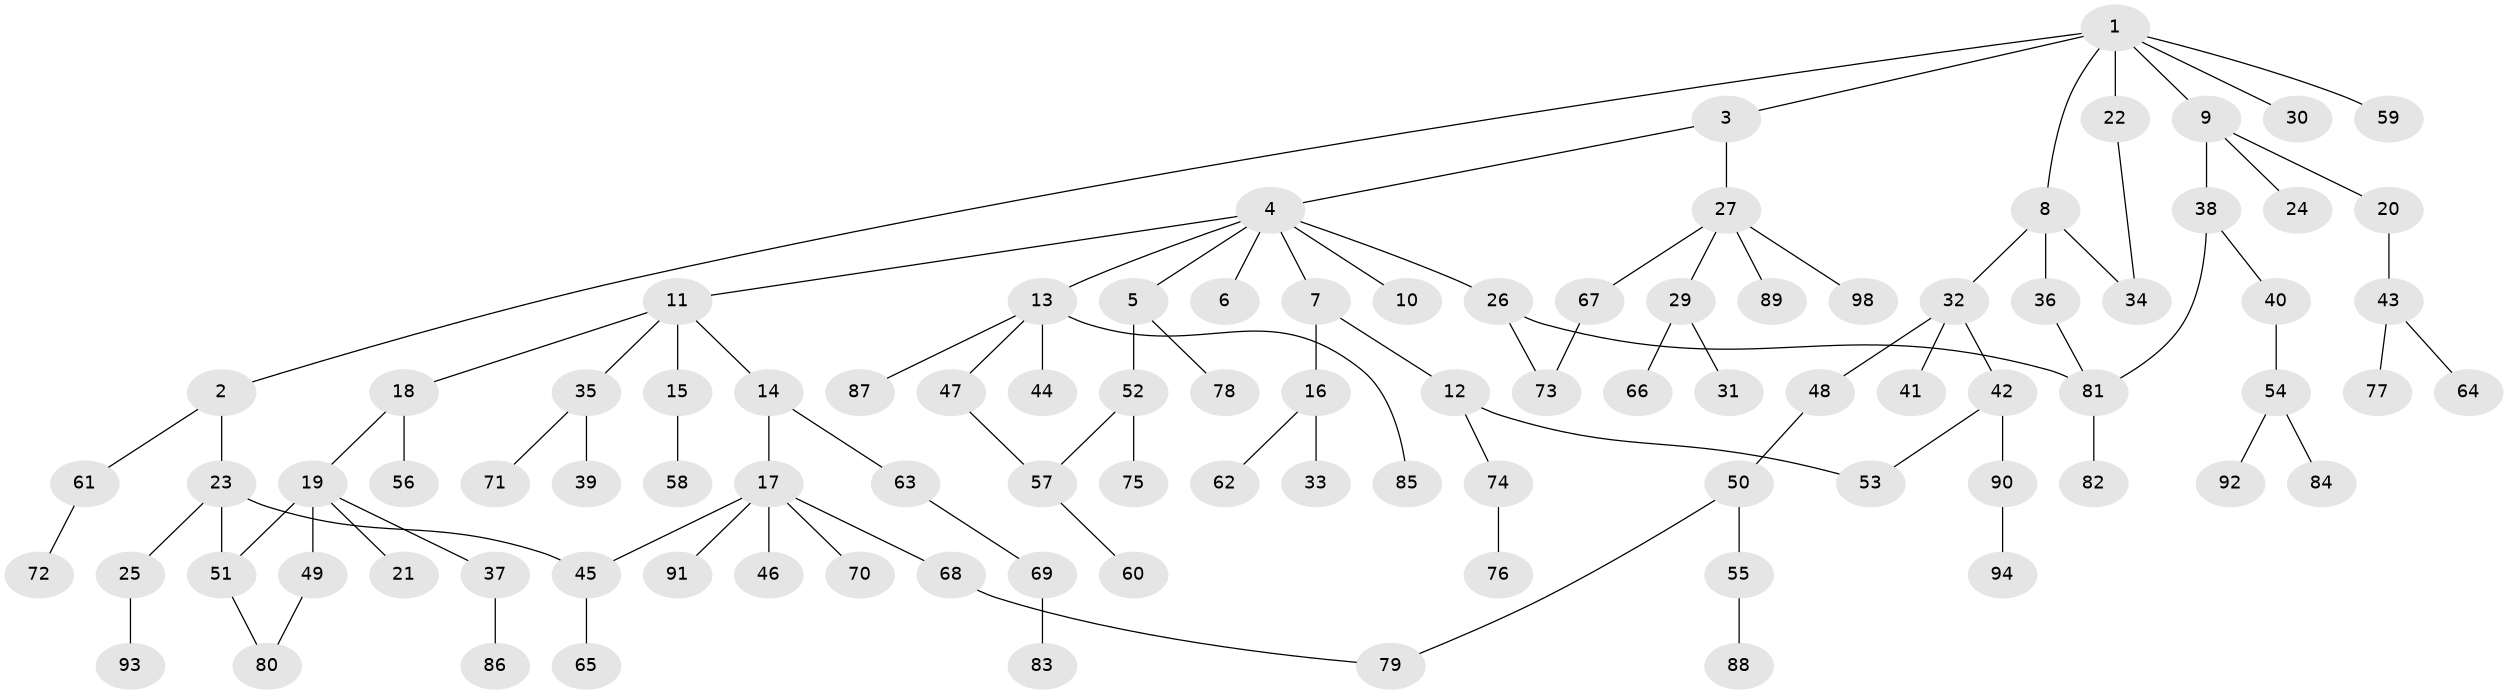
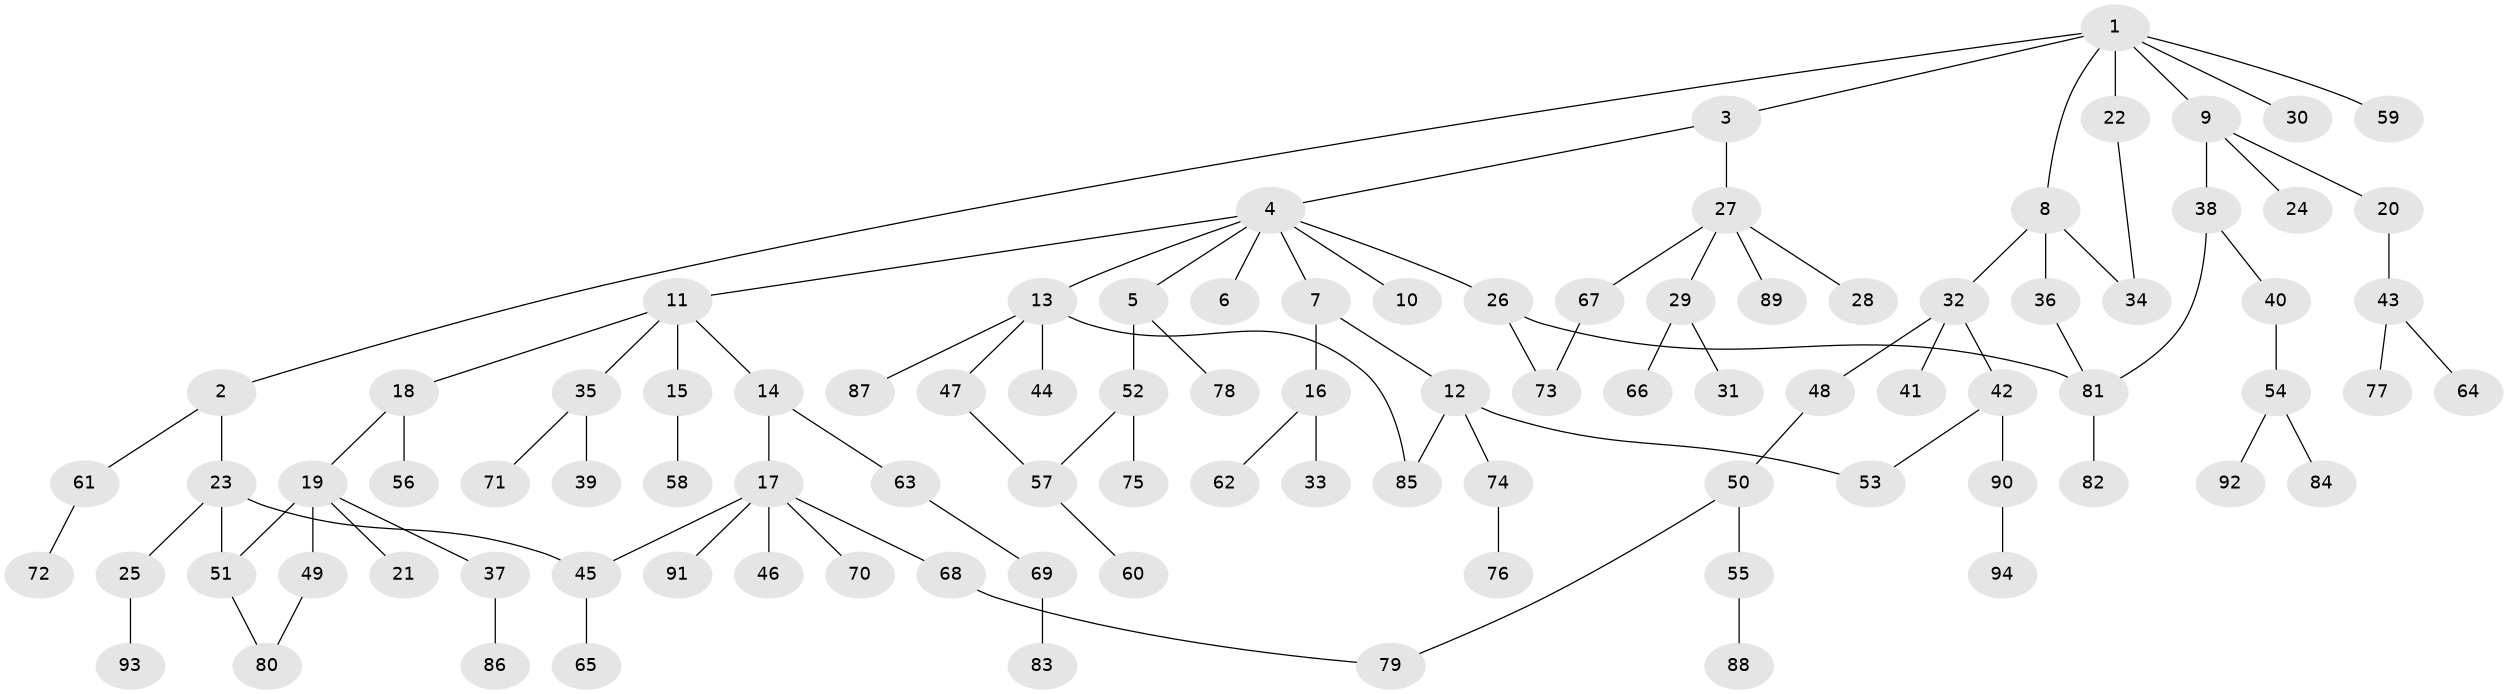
(1863, 301) -> (1863, 301)
none -> (1431, 438)
